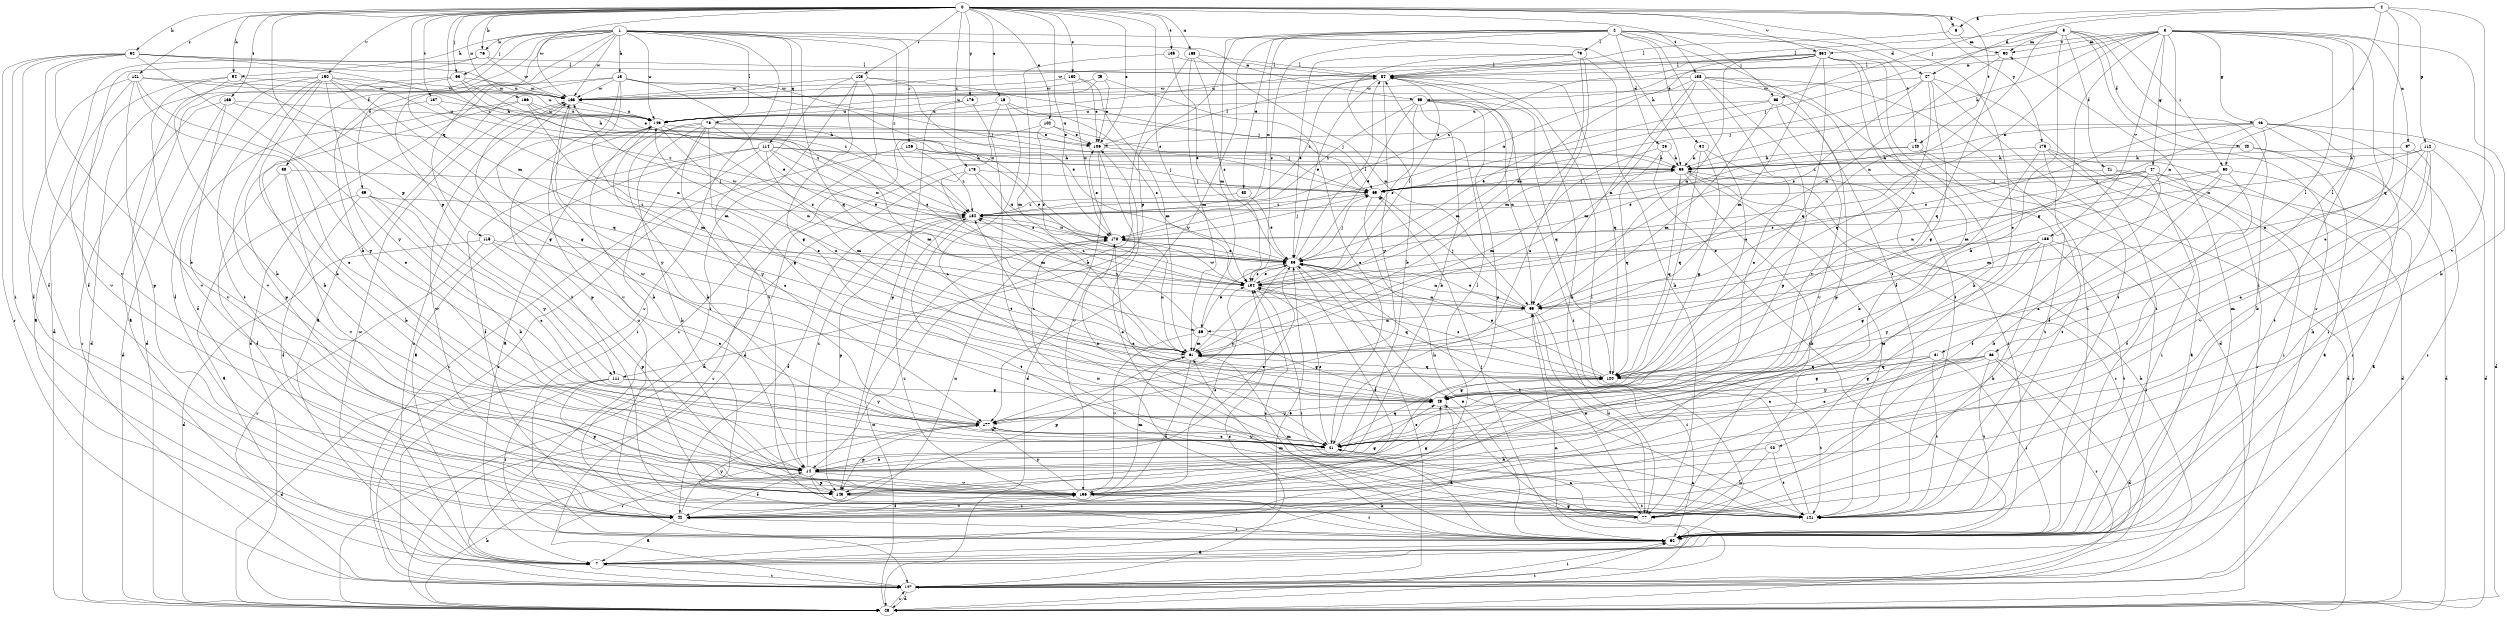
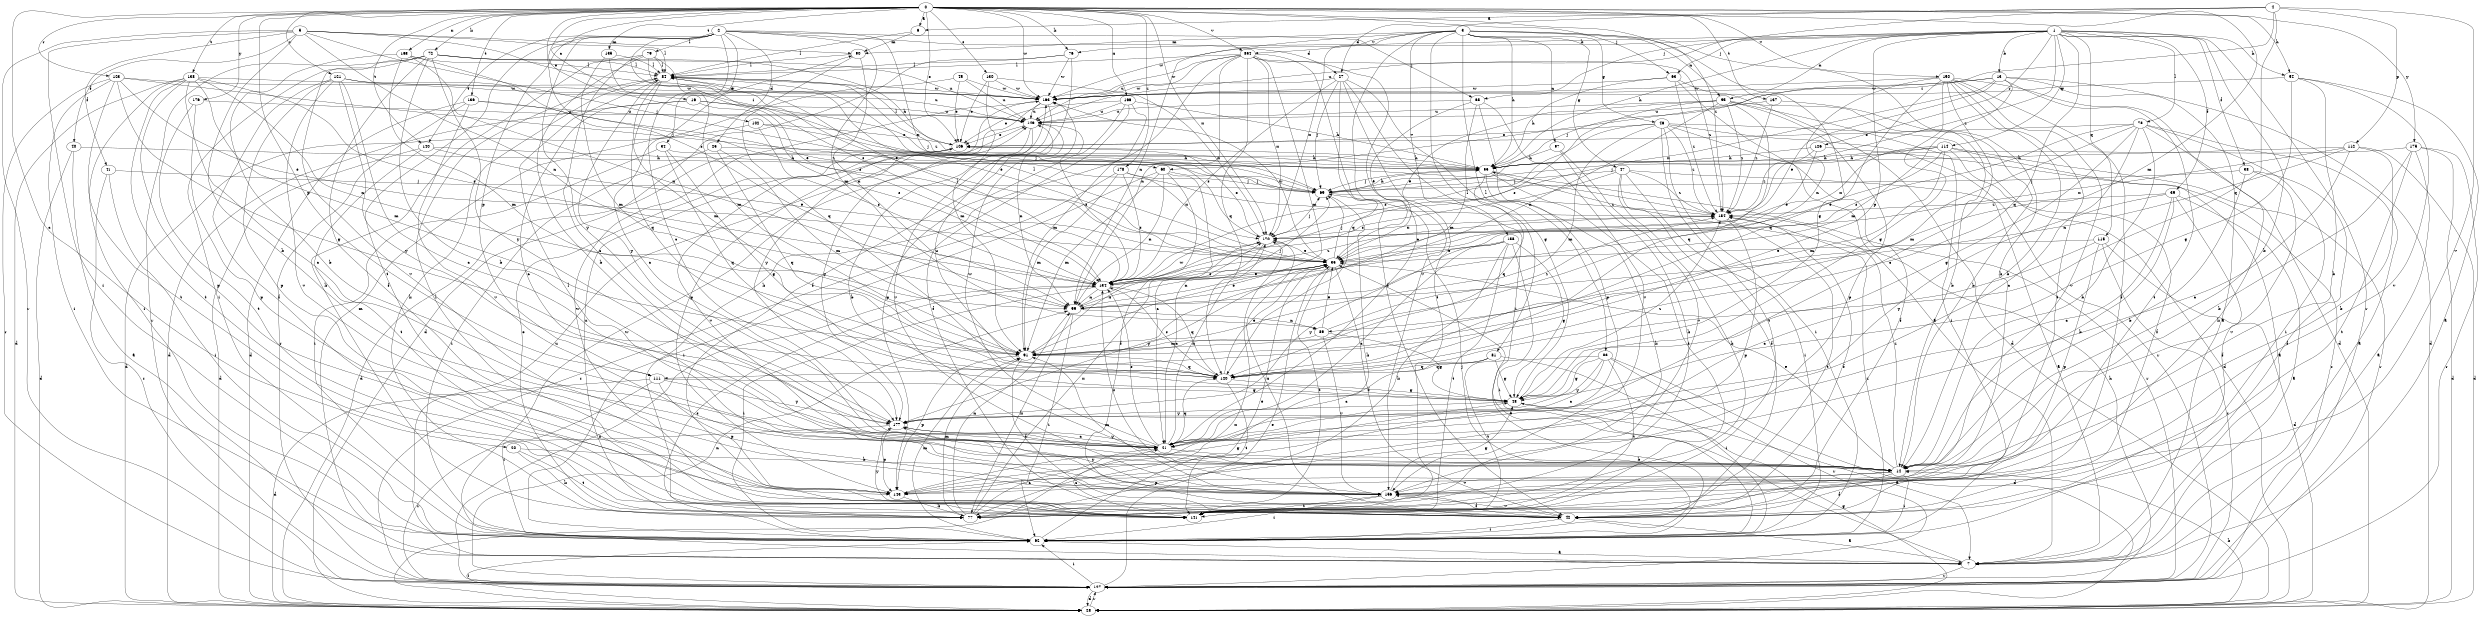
(132, 54) -> (431, 54)
(1244, 193) -> none
